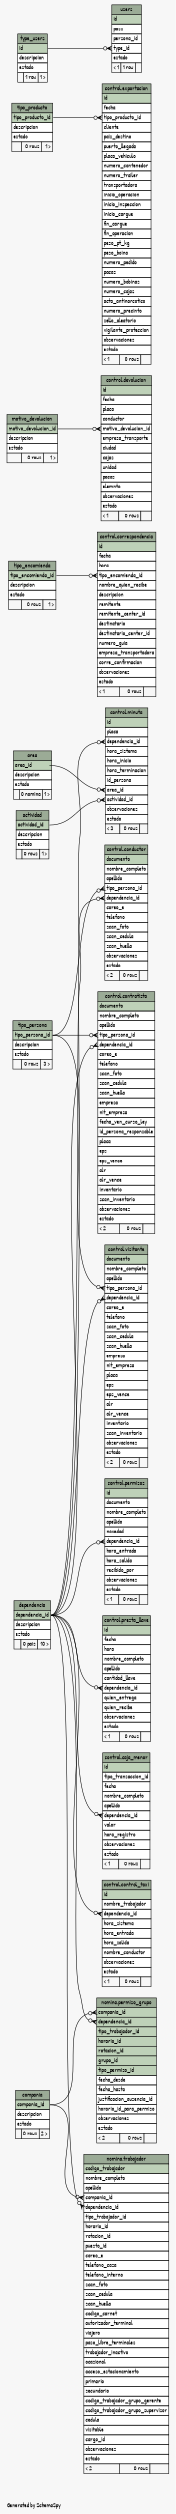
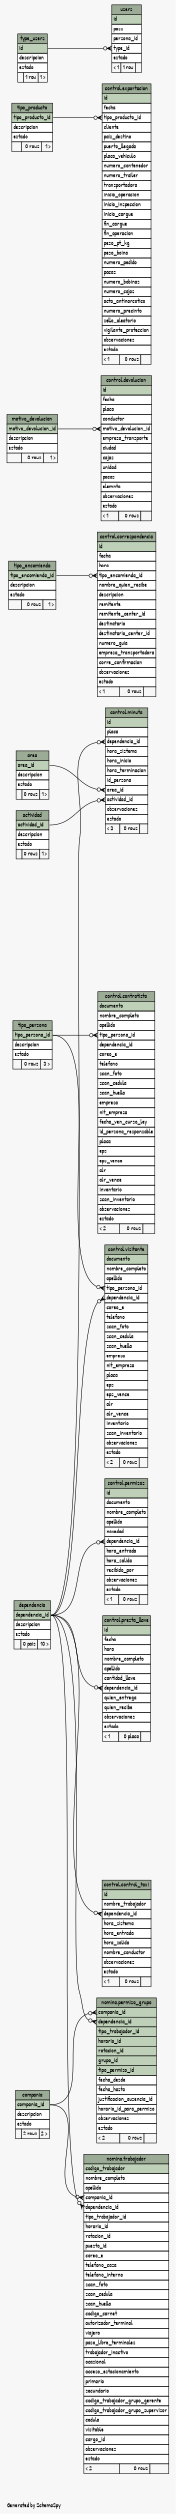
(31, 794) -> (31, 794)
(126, 913) -> none
(73, 1290) -> none
(132, 1736) -> (131, 1736)
(126, 1811) -> none
(30, 2134) -> (30, 2134)
